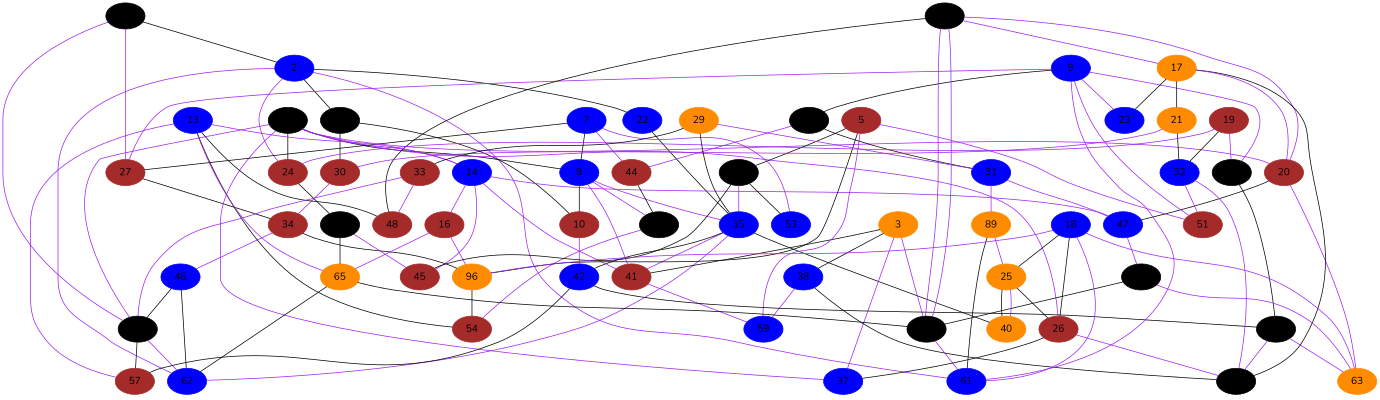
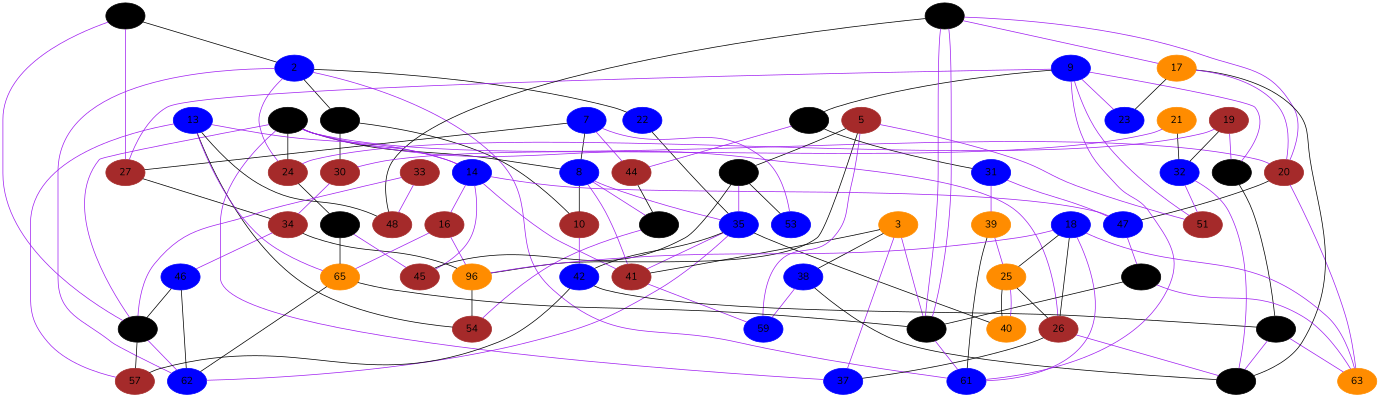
(1177, 94) -> none
(699, 120) -> none
(991, 225) -> (991, 225)
